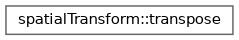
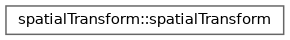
(119, 20) -> (145, 20)
